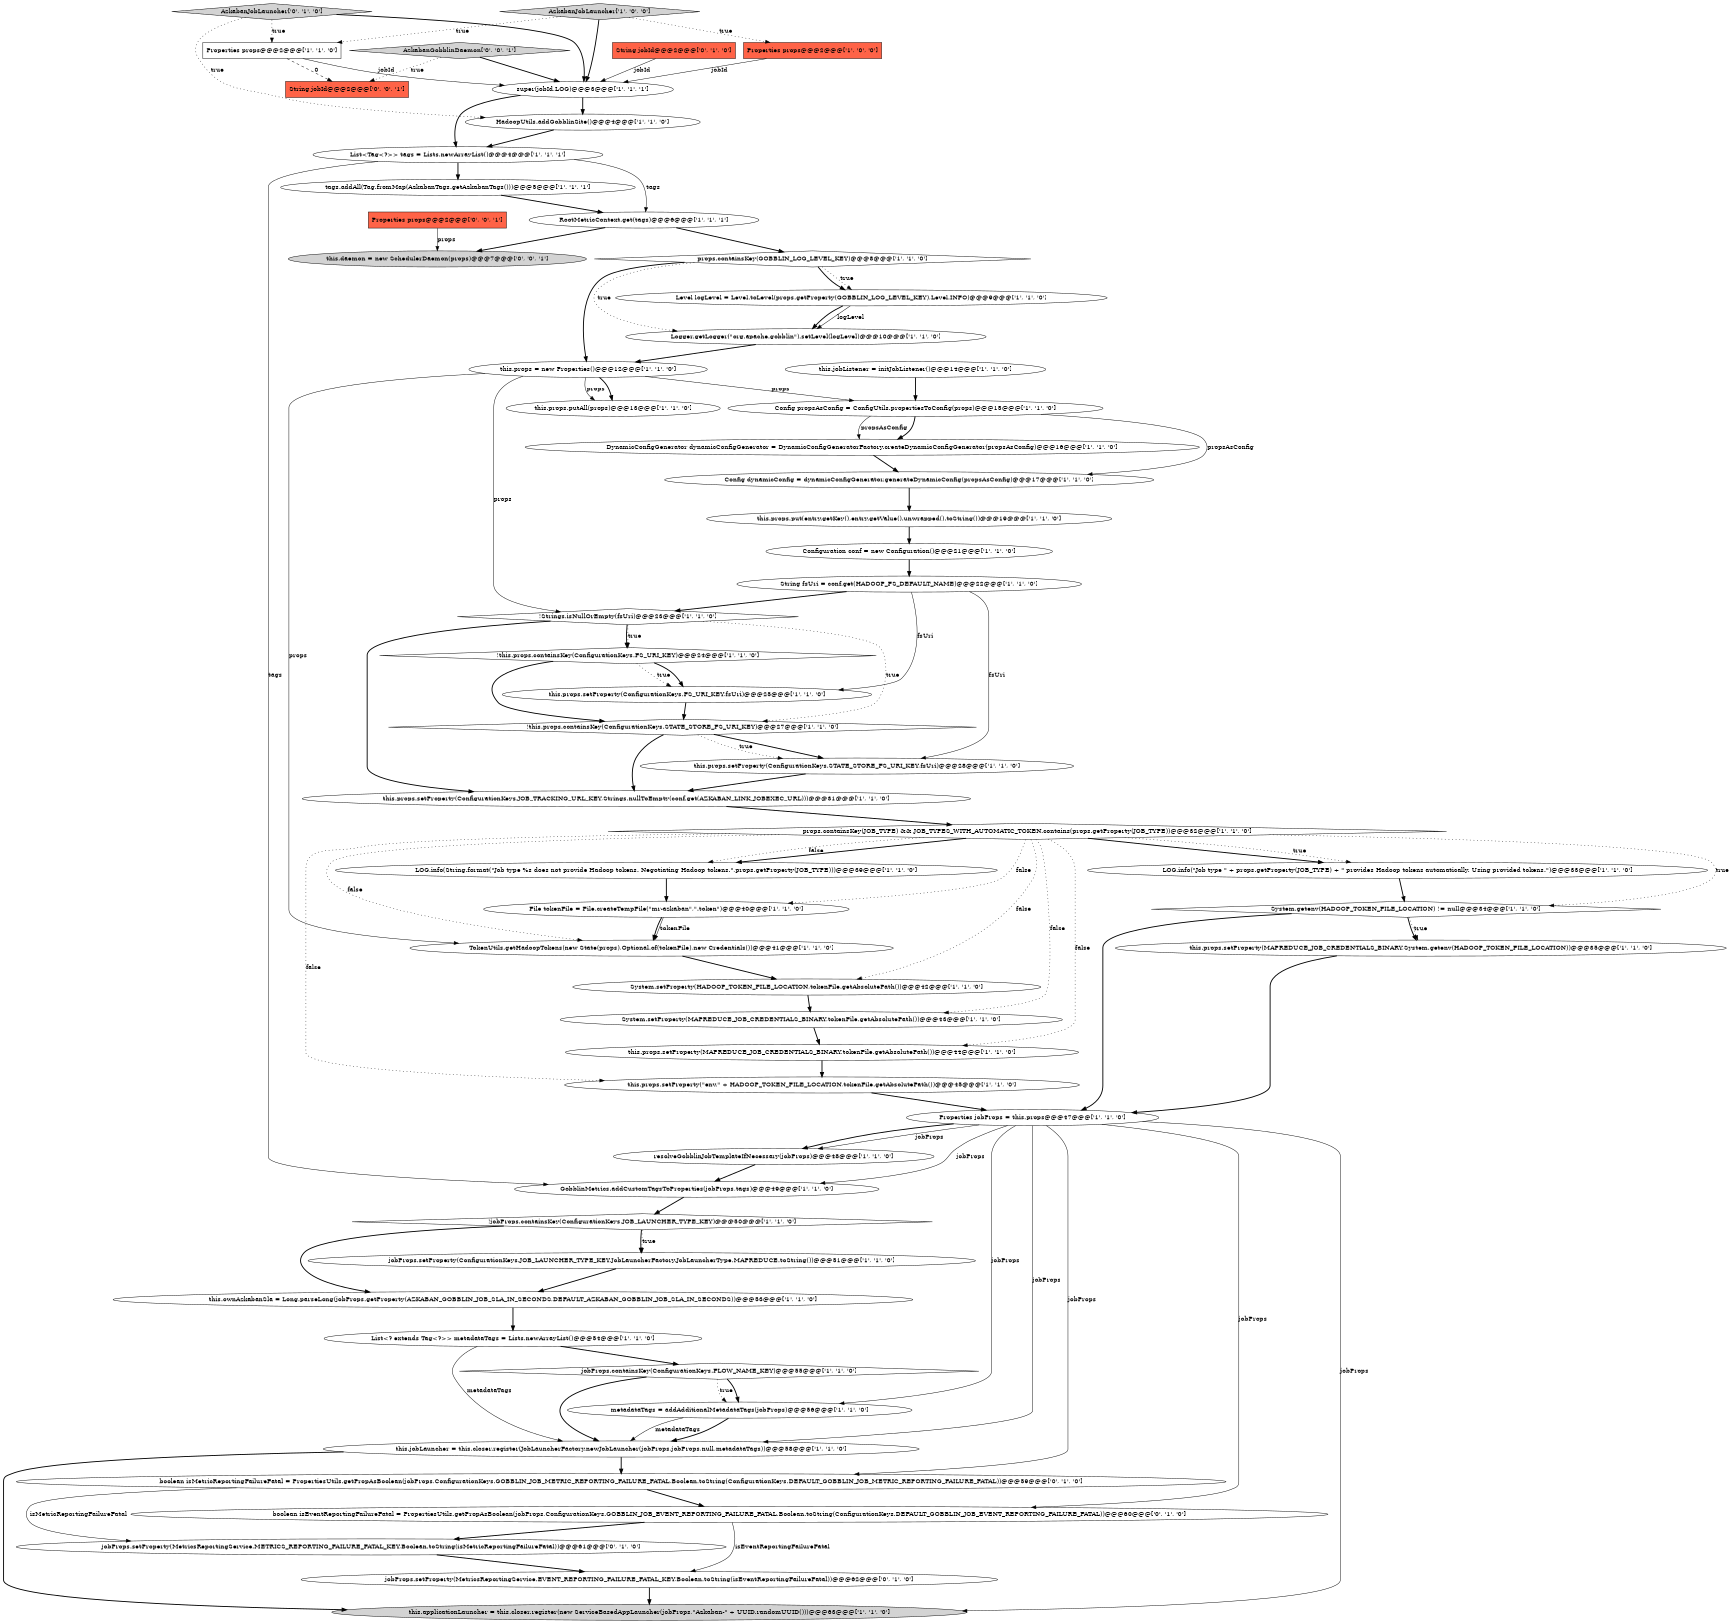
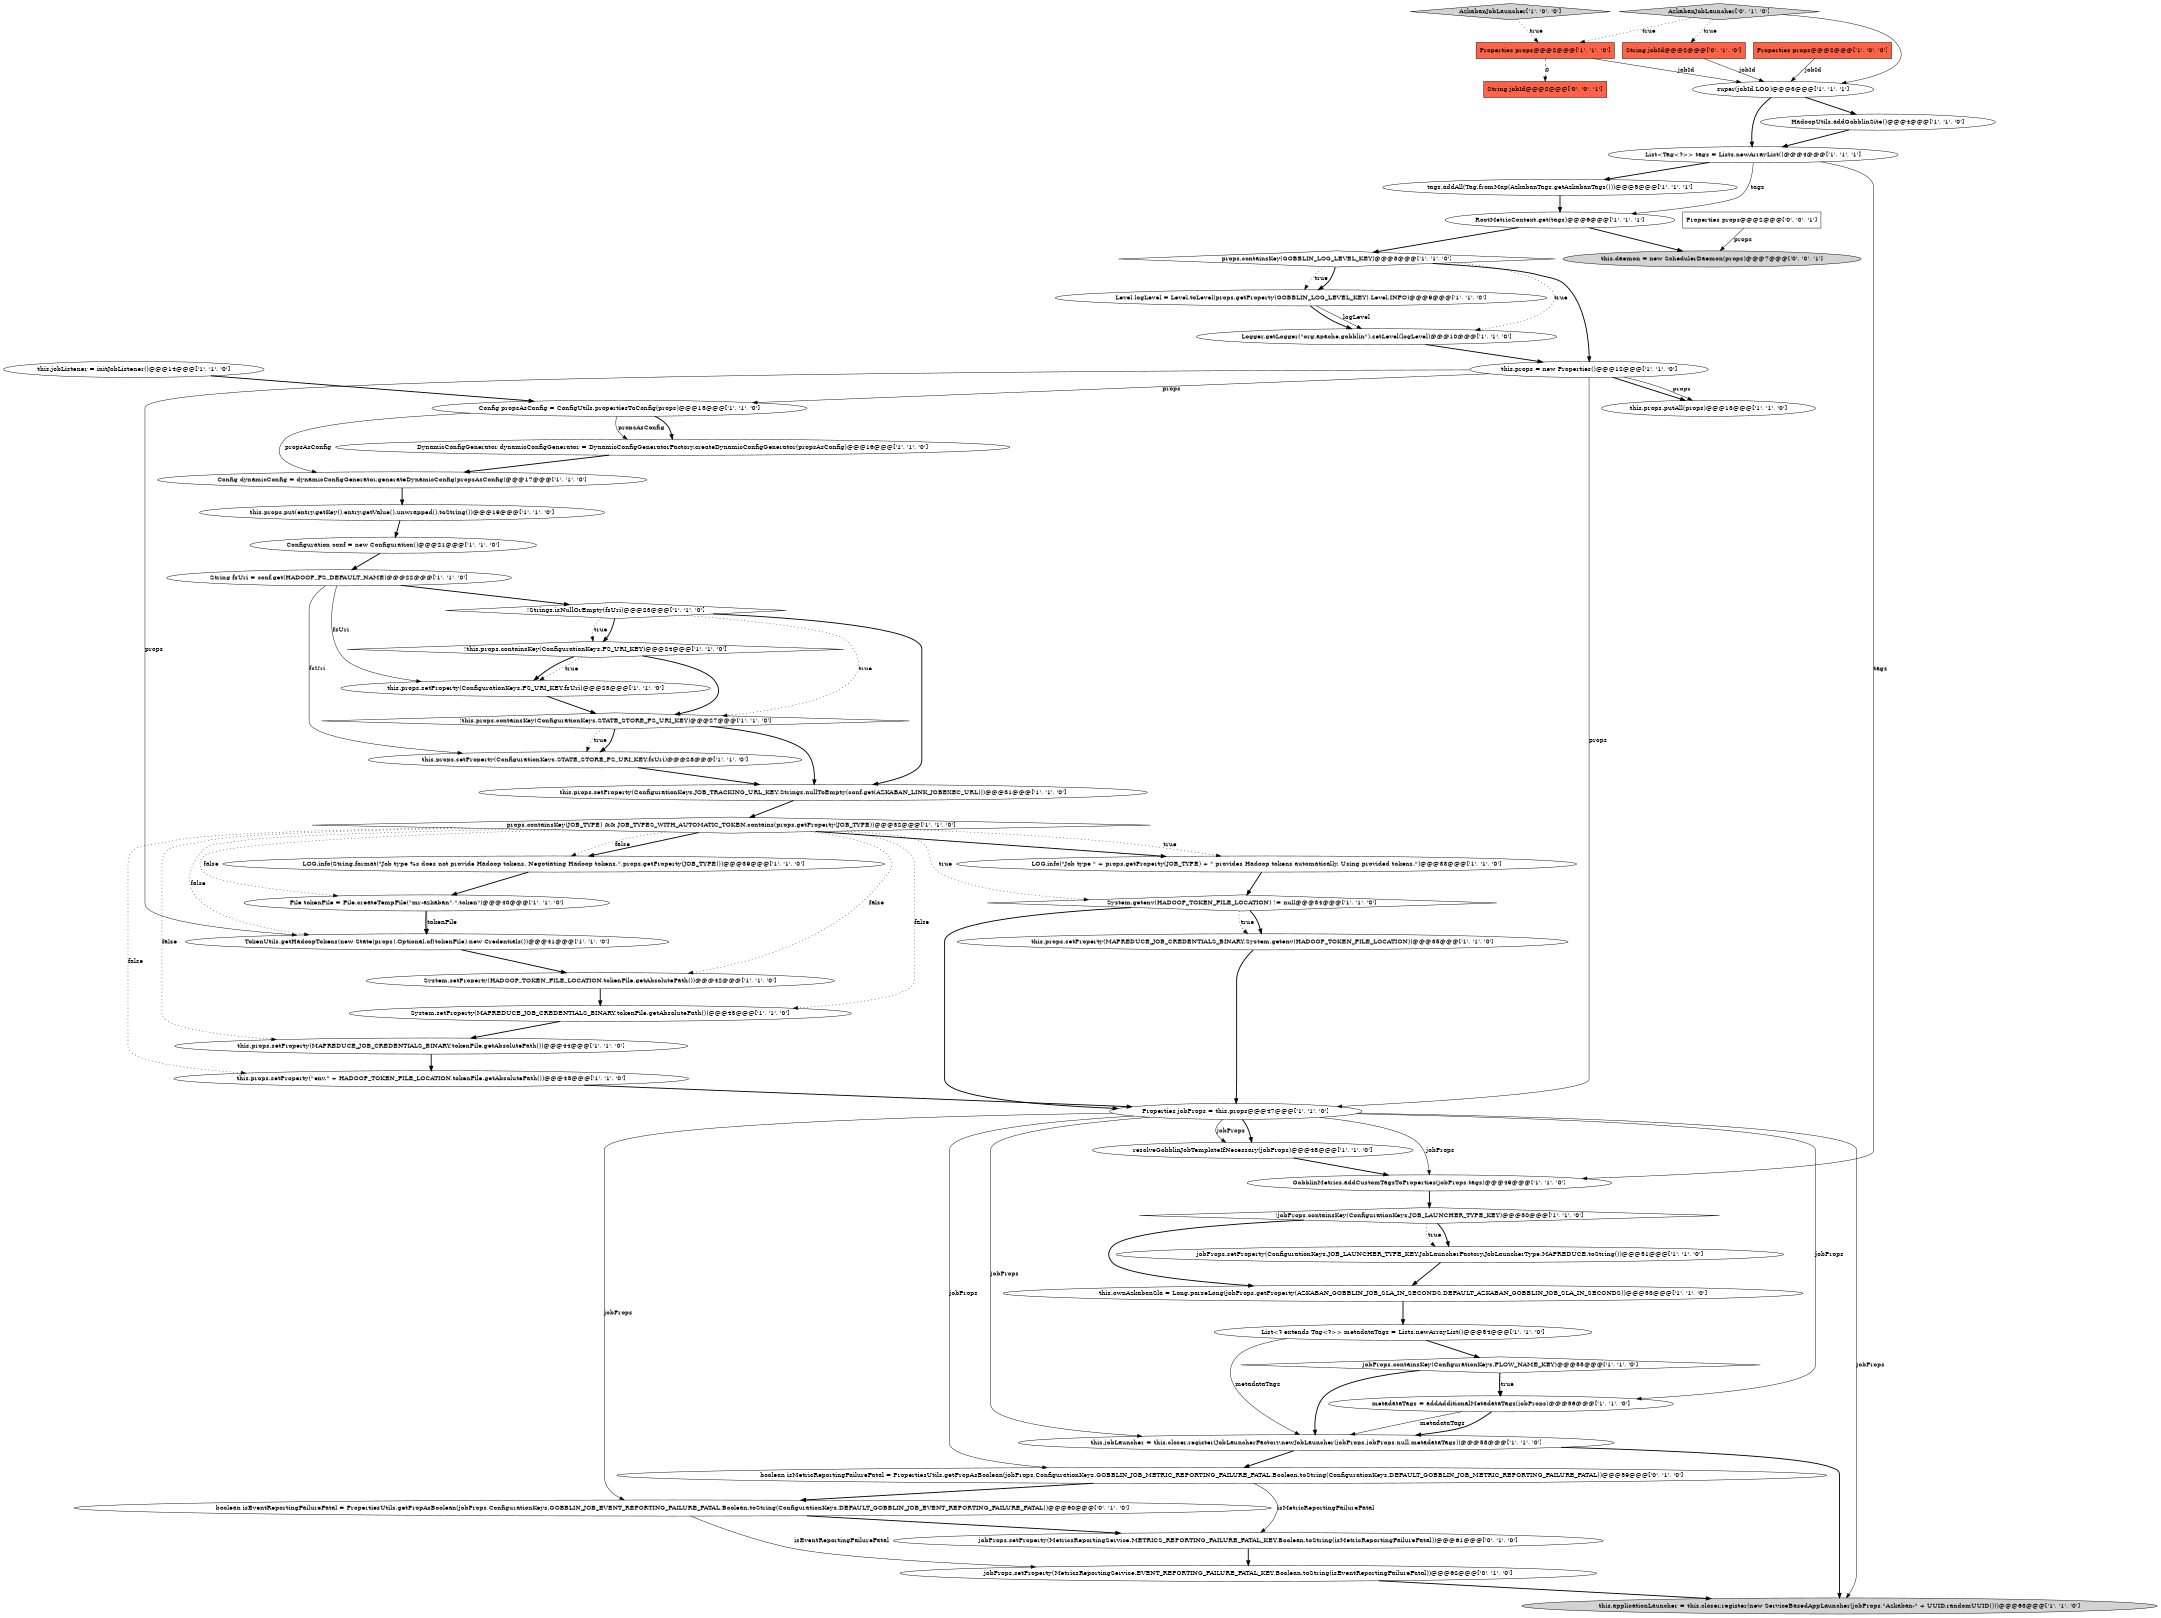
(475, 23) -> (1879, 32)
(697, 29) -> none
(595, 49) -> none
(272, 51) -> (1545, 51)
(460, 51) -> none
(298, 101) -> (1703, 29)
(437, 220) -> (1752, 220)
(494, 509) -> (1589, 853)
